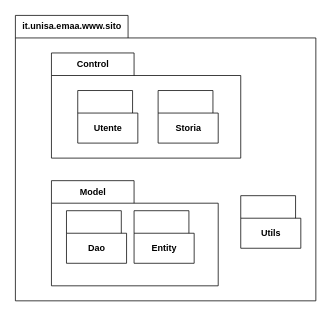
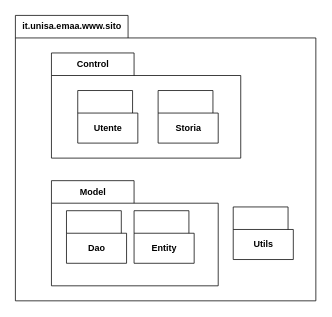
(270, 222) -> (263, 233)
